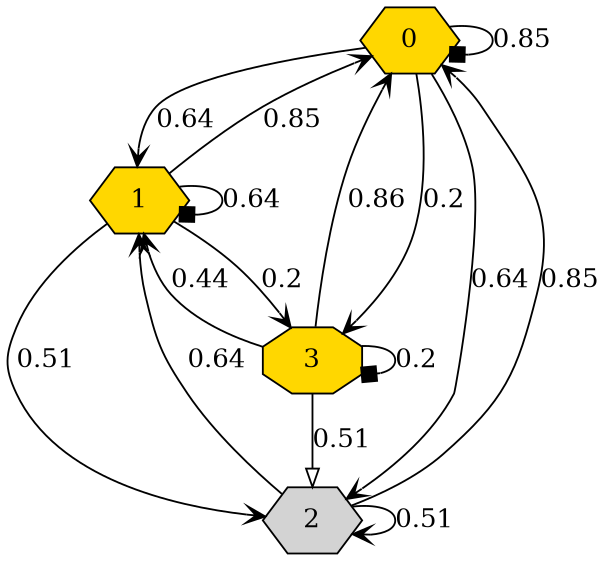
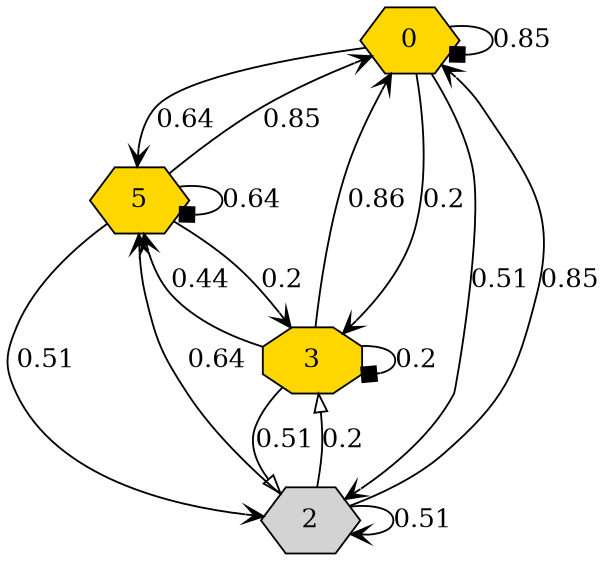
(140, 200) -> (140, 200)
(500, 280) -> (500, 280)
none -> (322, 450)
